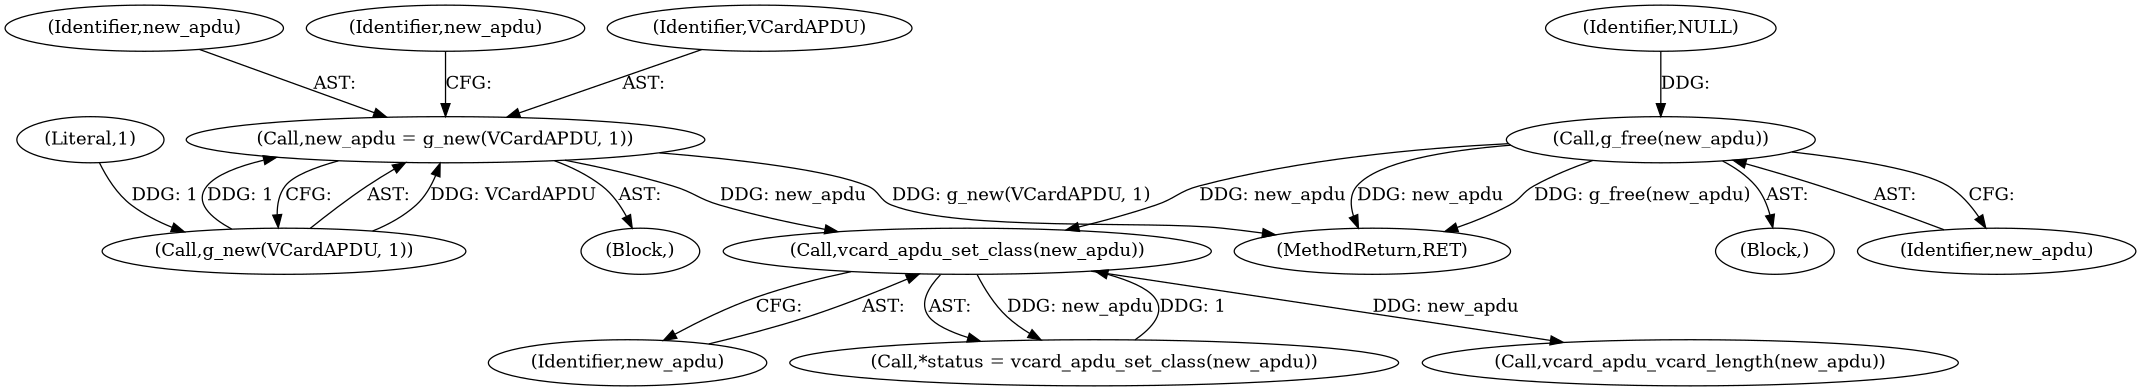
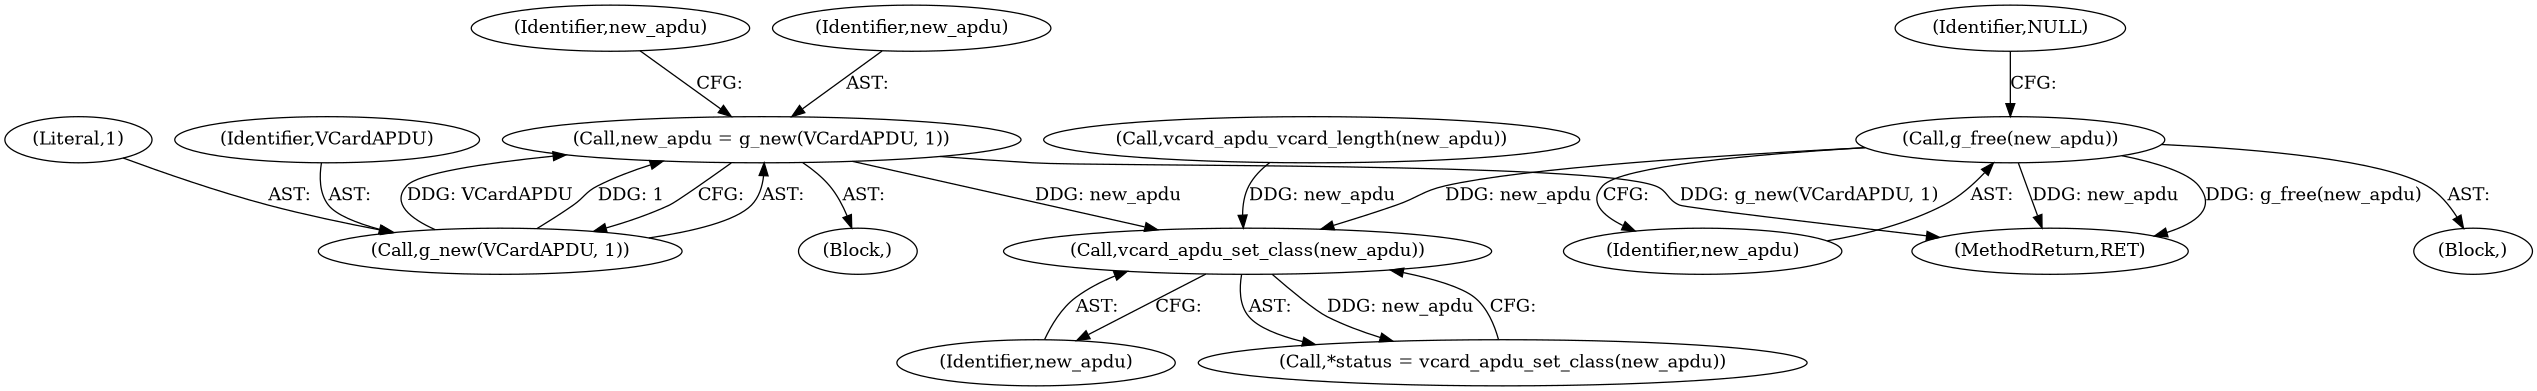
(610, 81) -> (333, 210)
(1688, 84) -> (2037, 84)
(165, 195) -> (293, 195)
(1321, 306) -> (1249, 185)
(1193, 307) -> (1516, 307)
